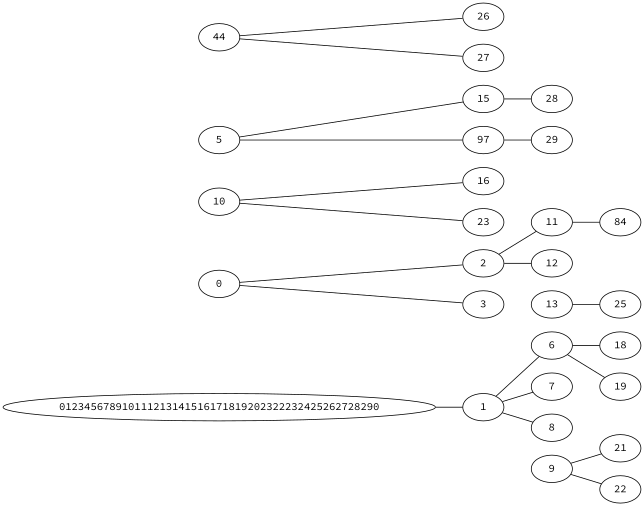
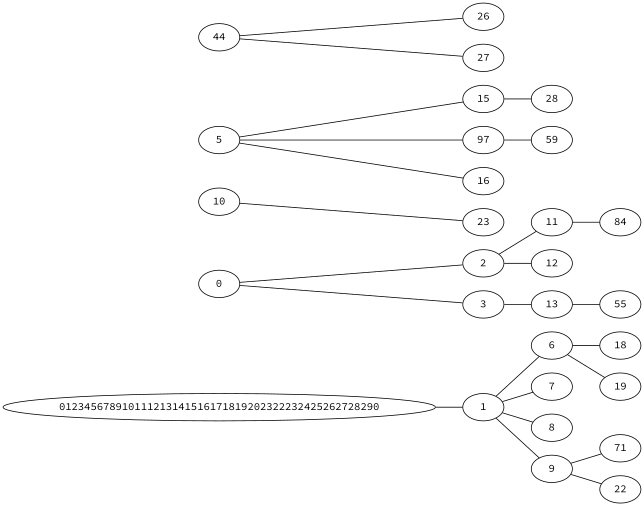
(552, 140) -> (552, 140)
(351, 191) -> (351, 161)
none -> (518, 304)
(620, 304) -> (620, 304)
none -> (518, 438)
(620, 448) -> (620, 448)
